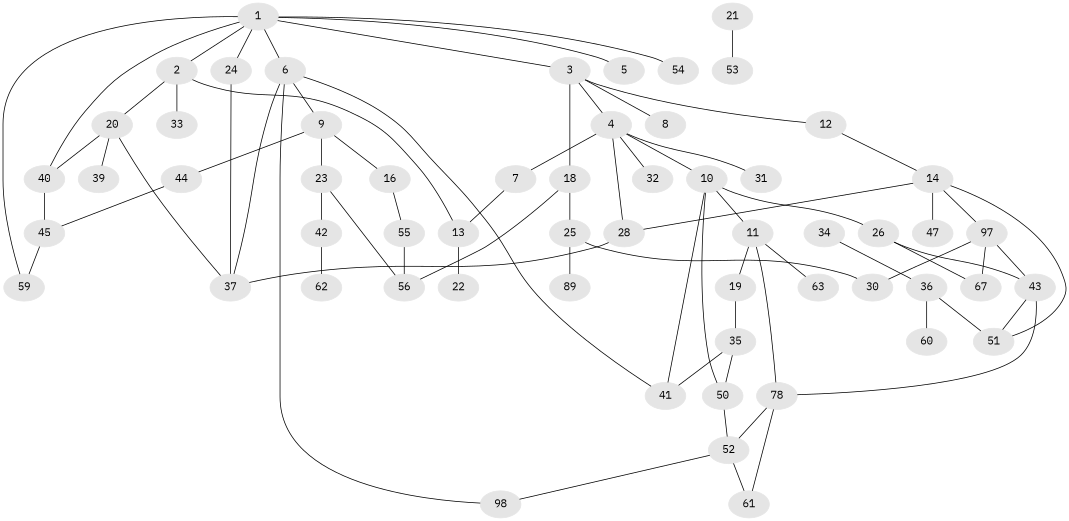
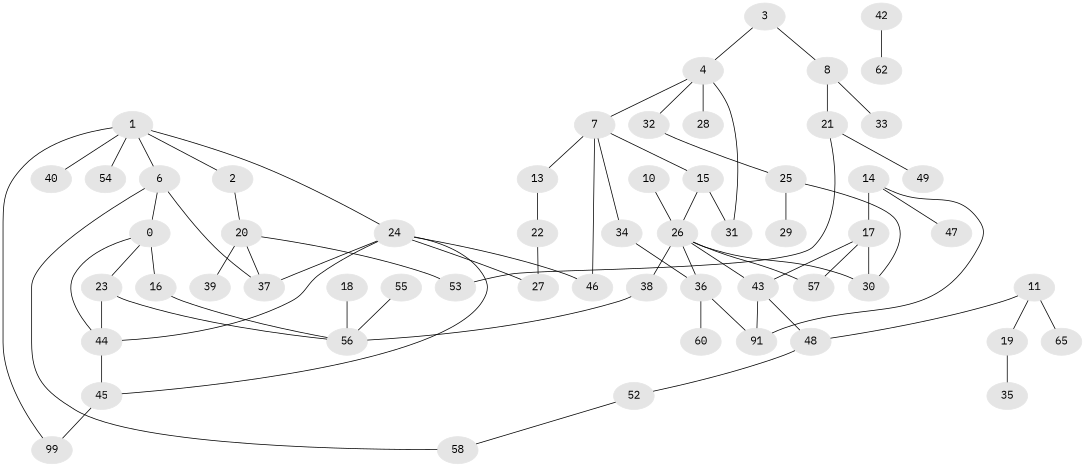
(414, 44) -> none
(624, 71) -> none
(177, 98) -> (854, 98)
none -> (827, 98)
(345, 110) -> none
(321, 125) -> (150, 233)
(570, 125) -> none
(826, 125) -> none
(78, 152) -> (361, 255)
(659, 152) -> none
none -> (608, 179)
none -> (703, 179)
none -> (923, 179)
(44, 206) -> (363, 358)
(321, 206) -> (102, 315)
(397, 206) -> (256, 322)
(570, 206) -> (716, 154)
(730, 206) -> none
(772, 207) -> none
(987, 233) -> (869, 233)
none -> (689, 261)
none -> (781, 261)
(430, 266) -> none
(24, 288) -> (52, 450)
none -> (538, 288)
(570, 288) -> (786, 233)
none -> (592, 288)
none -> (647, 288)
(818, 288) -> (1061, 342)
(981, 288) -> (814, 288)
none -> (260, 315)
(994, 342) -> (757, 342)
(665, 396) -> none
(723, 396) -> none
(777, 396) -> (811, 342)
(501, 504) -> (458, 450)
(749, 504) -> none
